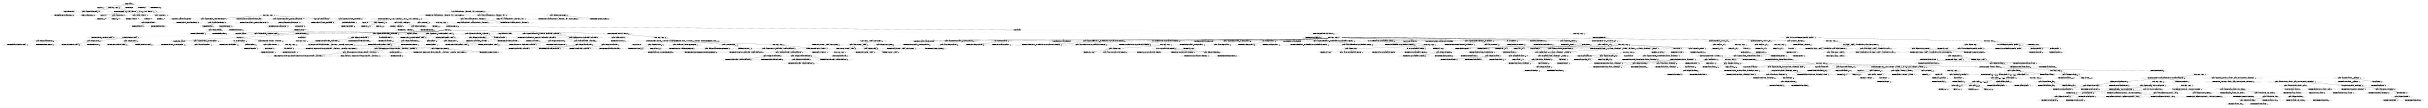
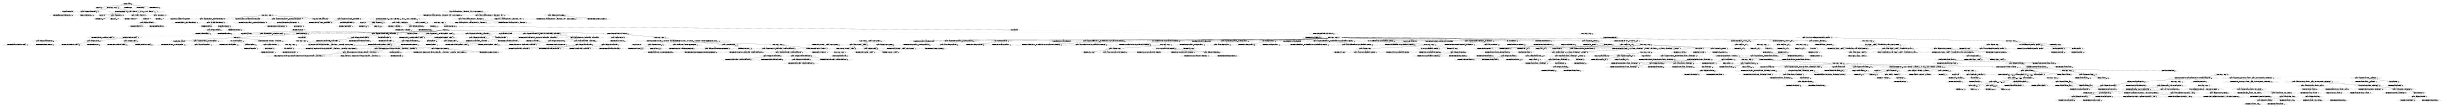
none -> (1568, 45)
